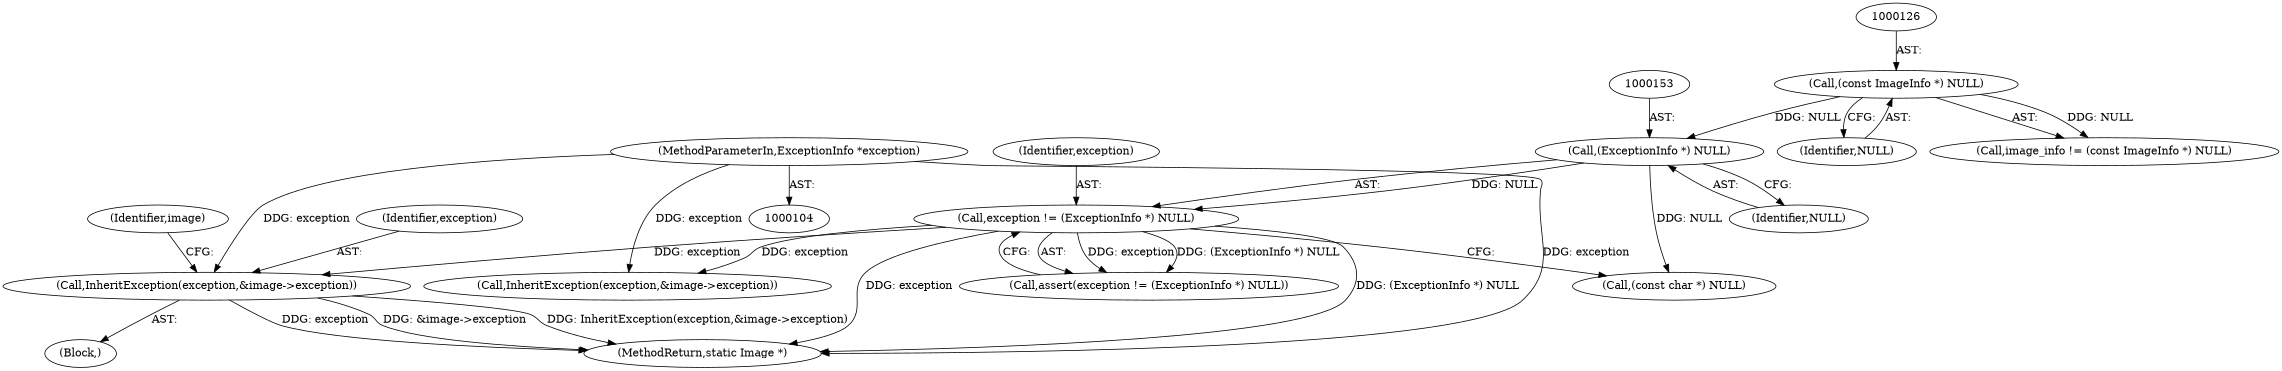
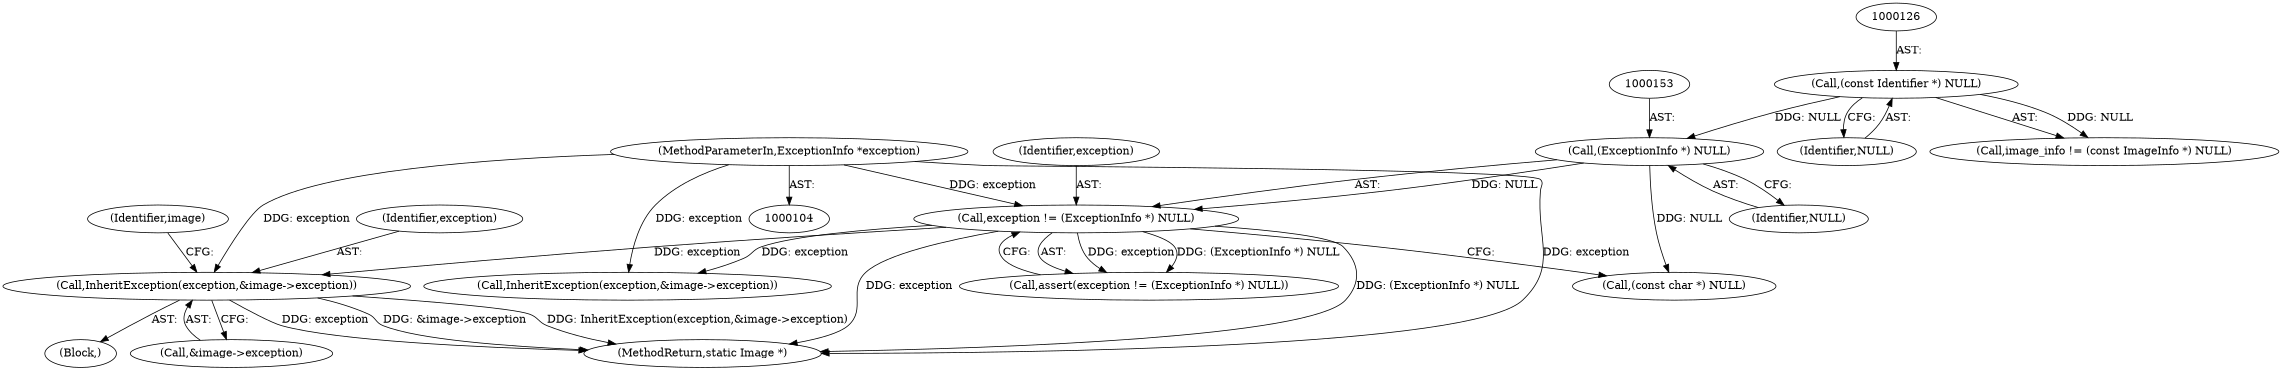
(1896, 84) -> (1896, 84)
none -> (929, 184)
none -> (231, 354)
